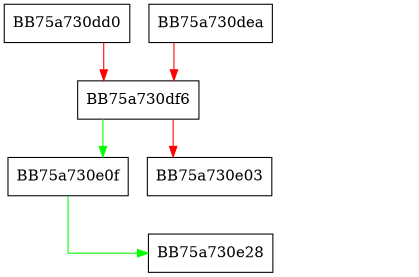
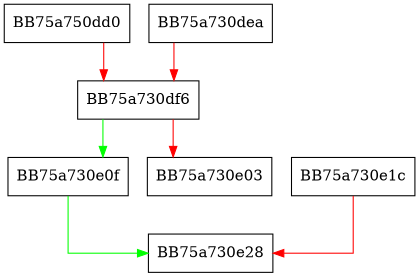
(67, 23) -> (67, 23)
none -> (353, 177)
